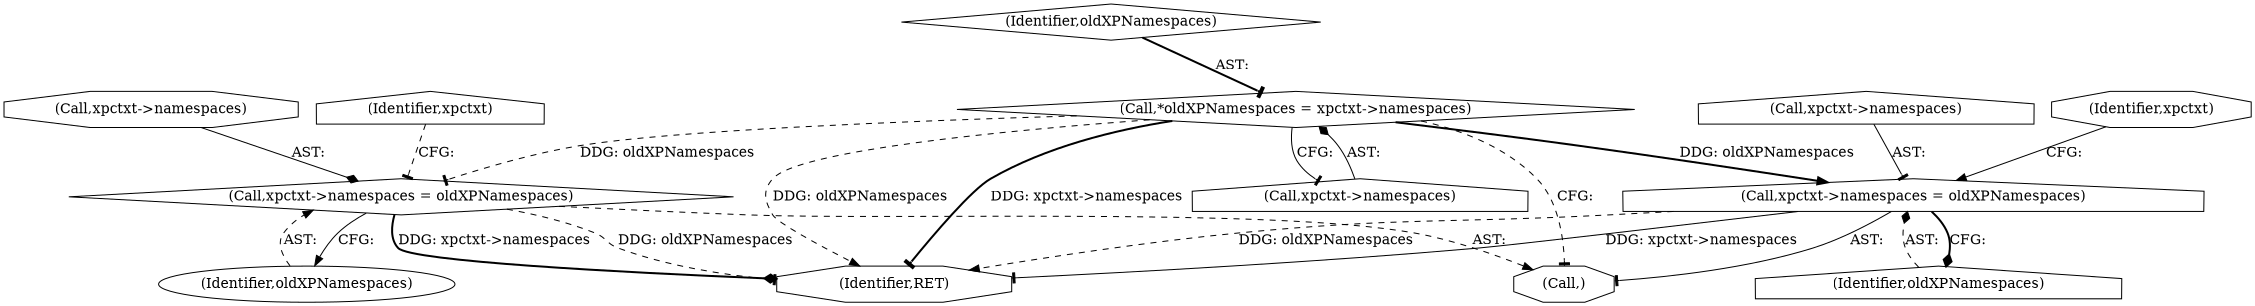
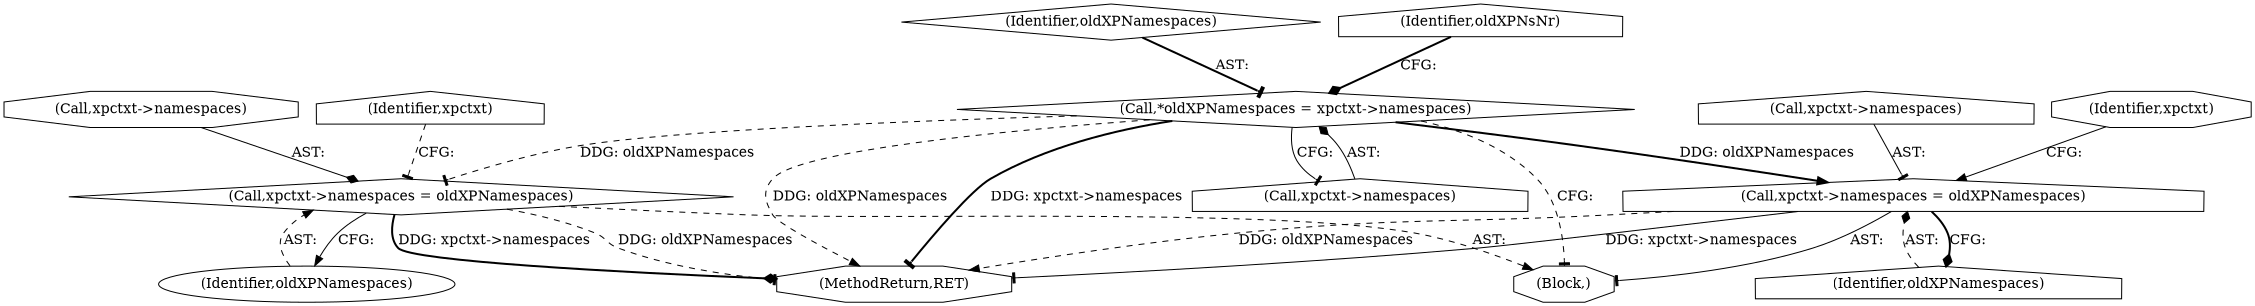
none -> (1481, 22)
(894, 284) -> (894, 284)
(1564, 284) -> (1564, 284)
